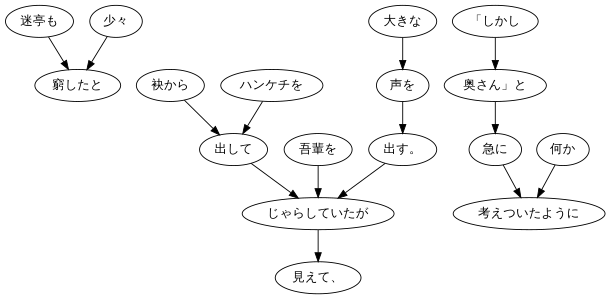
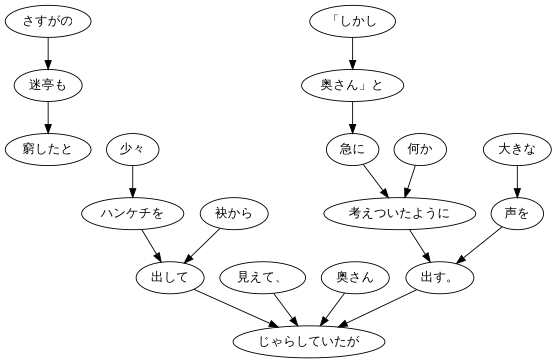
none -> (48, 21)
(99, 49) -> (133, 177)
(318, 150) -> (355, 278)
(318, 241) -> (283, 306)
none -> (417, 242)
